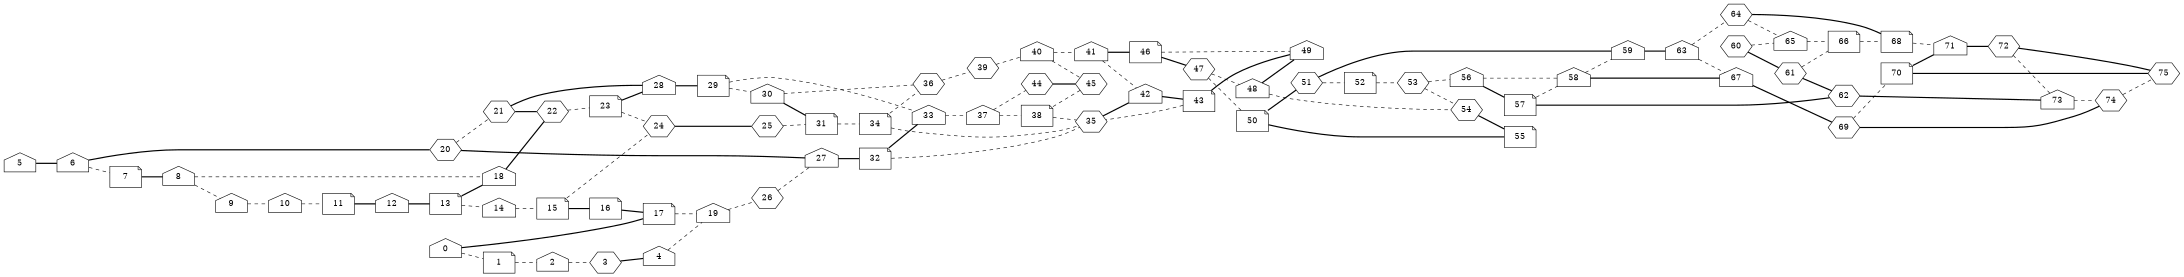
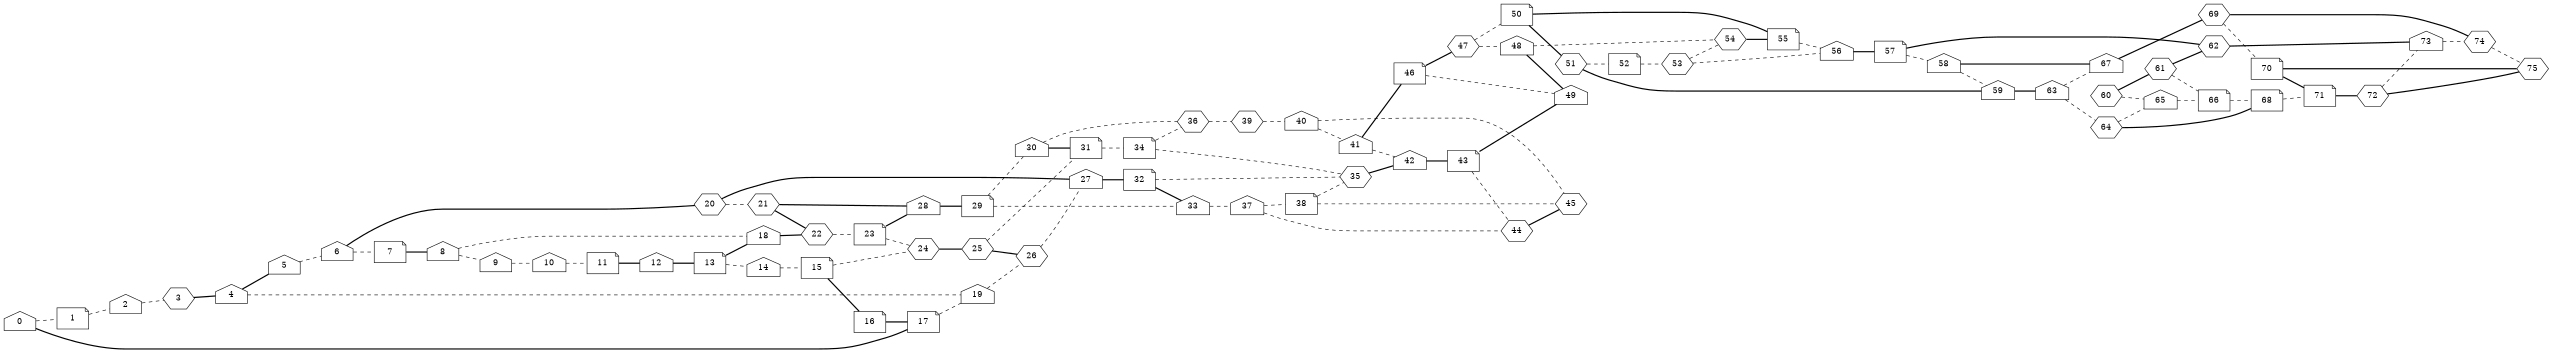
(1950, 46) -> (2320, 96)
(1520, 78) -> (1810, 46)
(1145, 114) -> (1490, 196)
(47, 163) -> (310, 259)
none -> (1005, 253)
none -> (255, 282)
